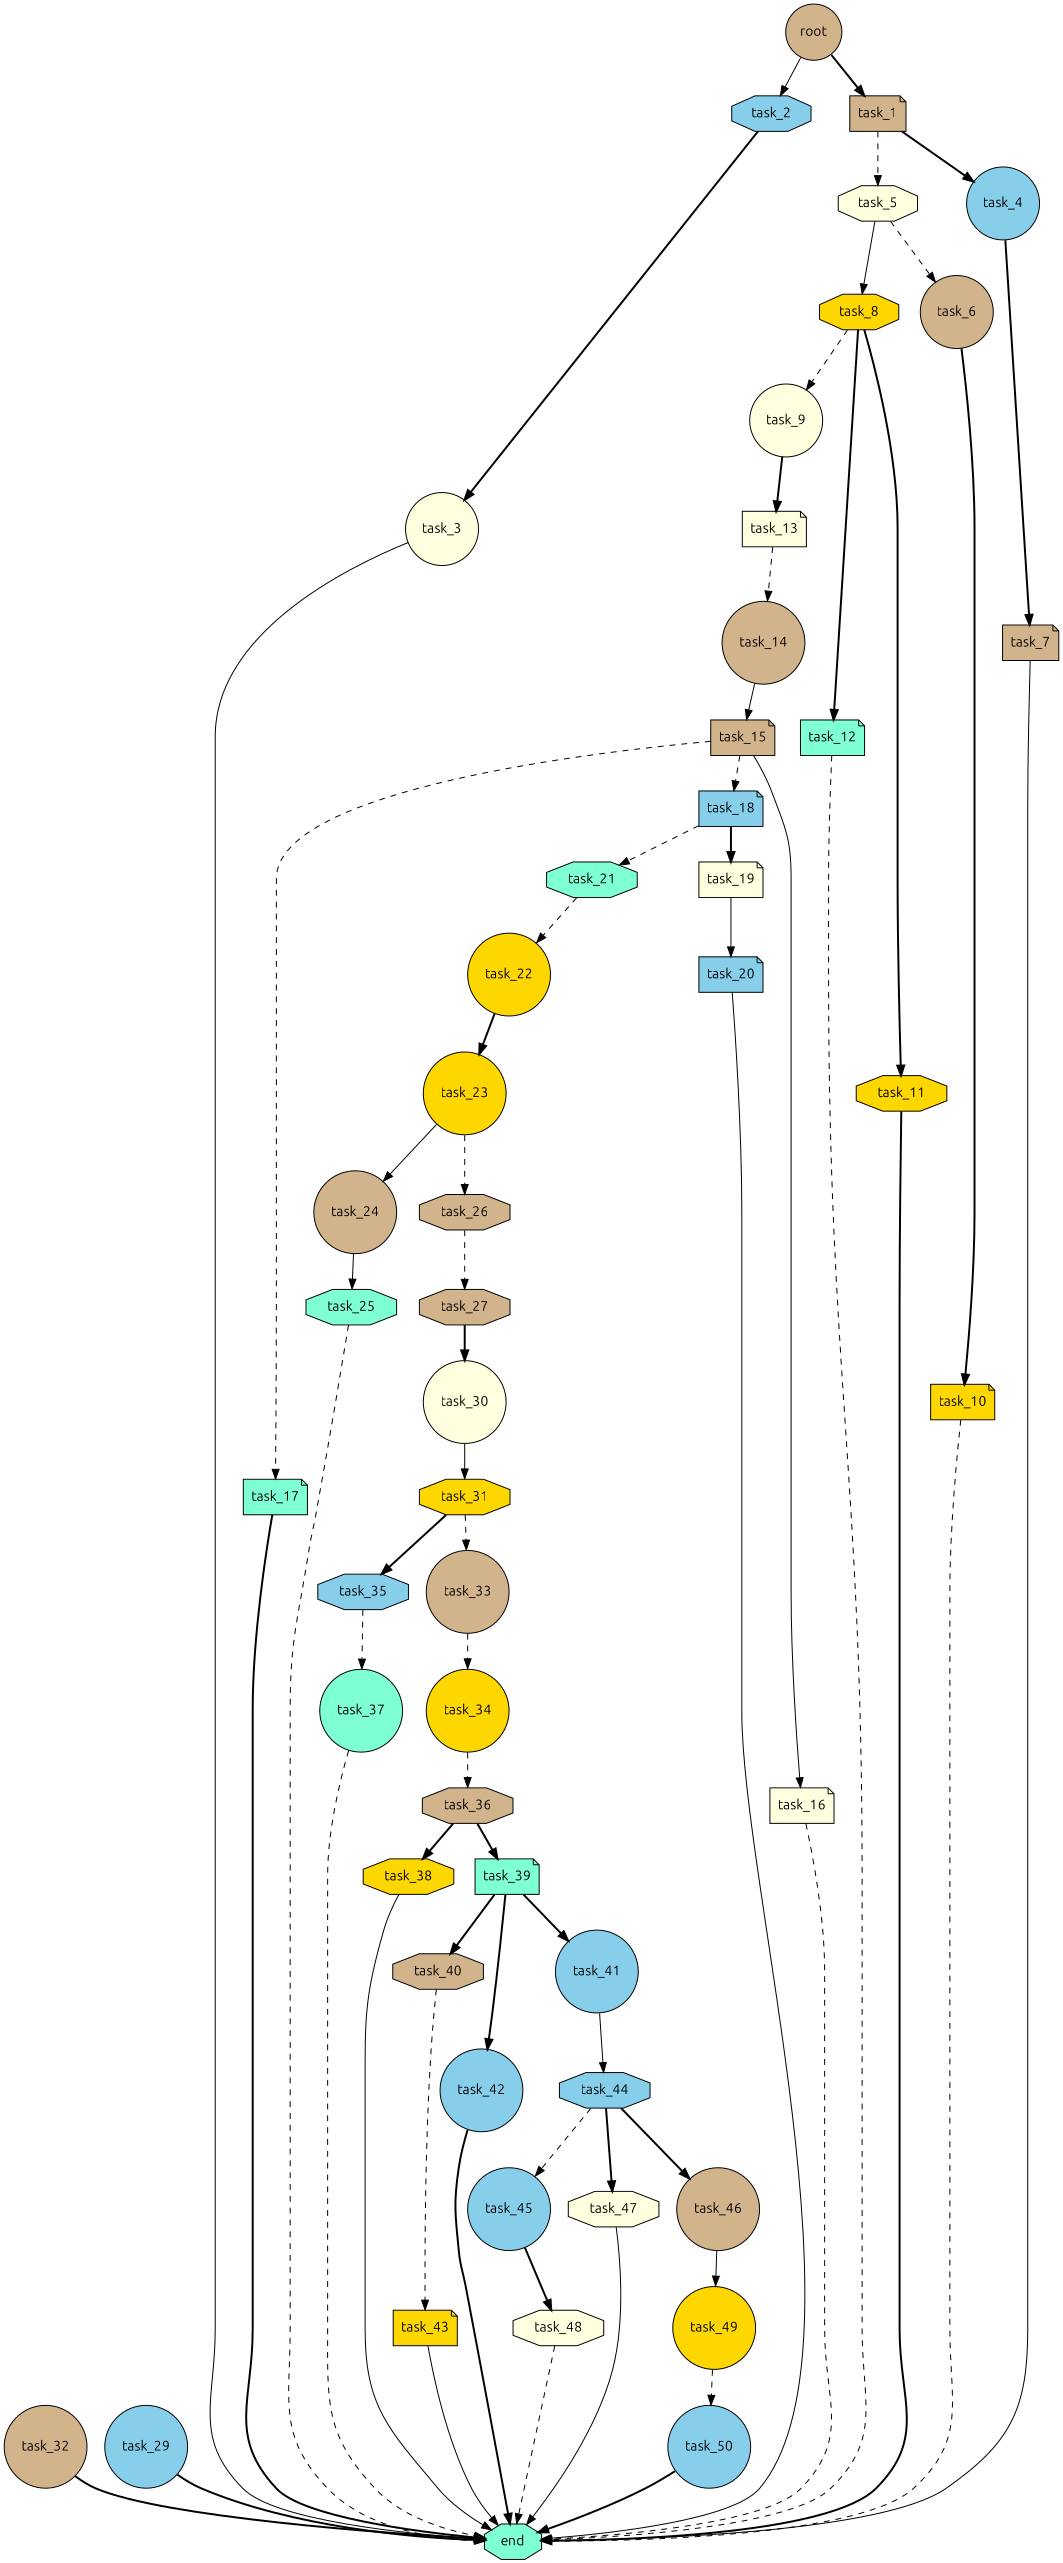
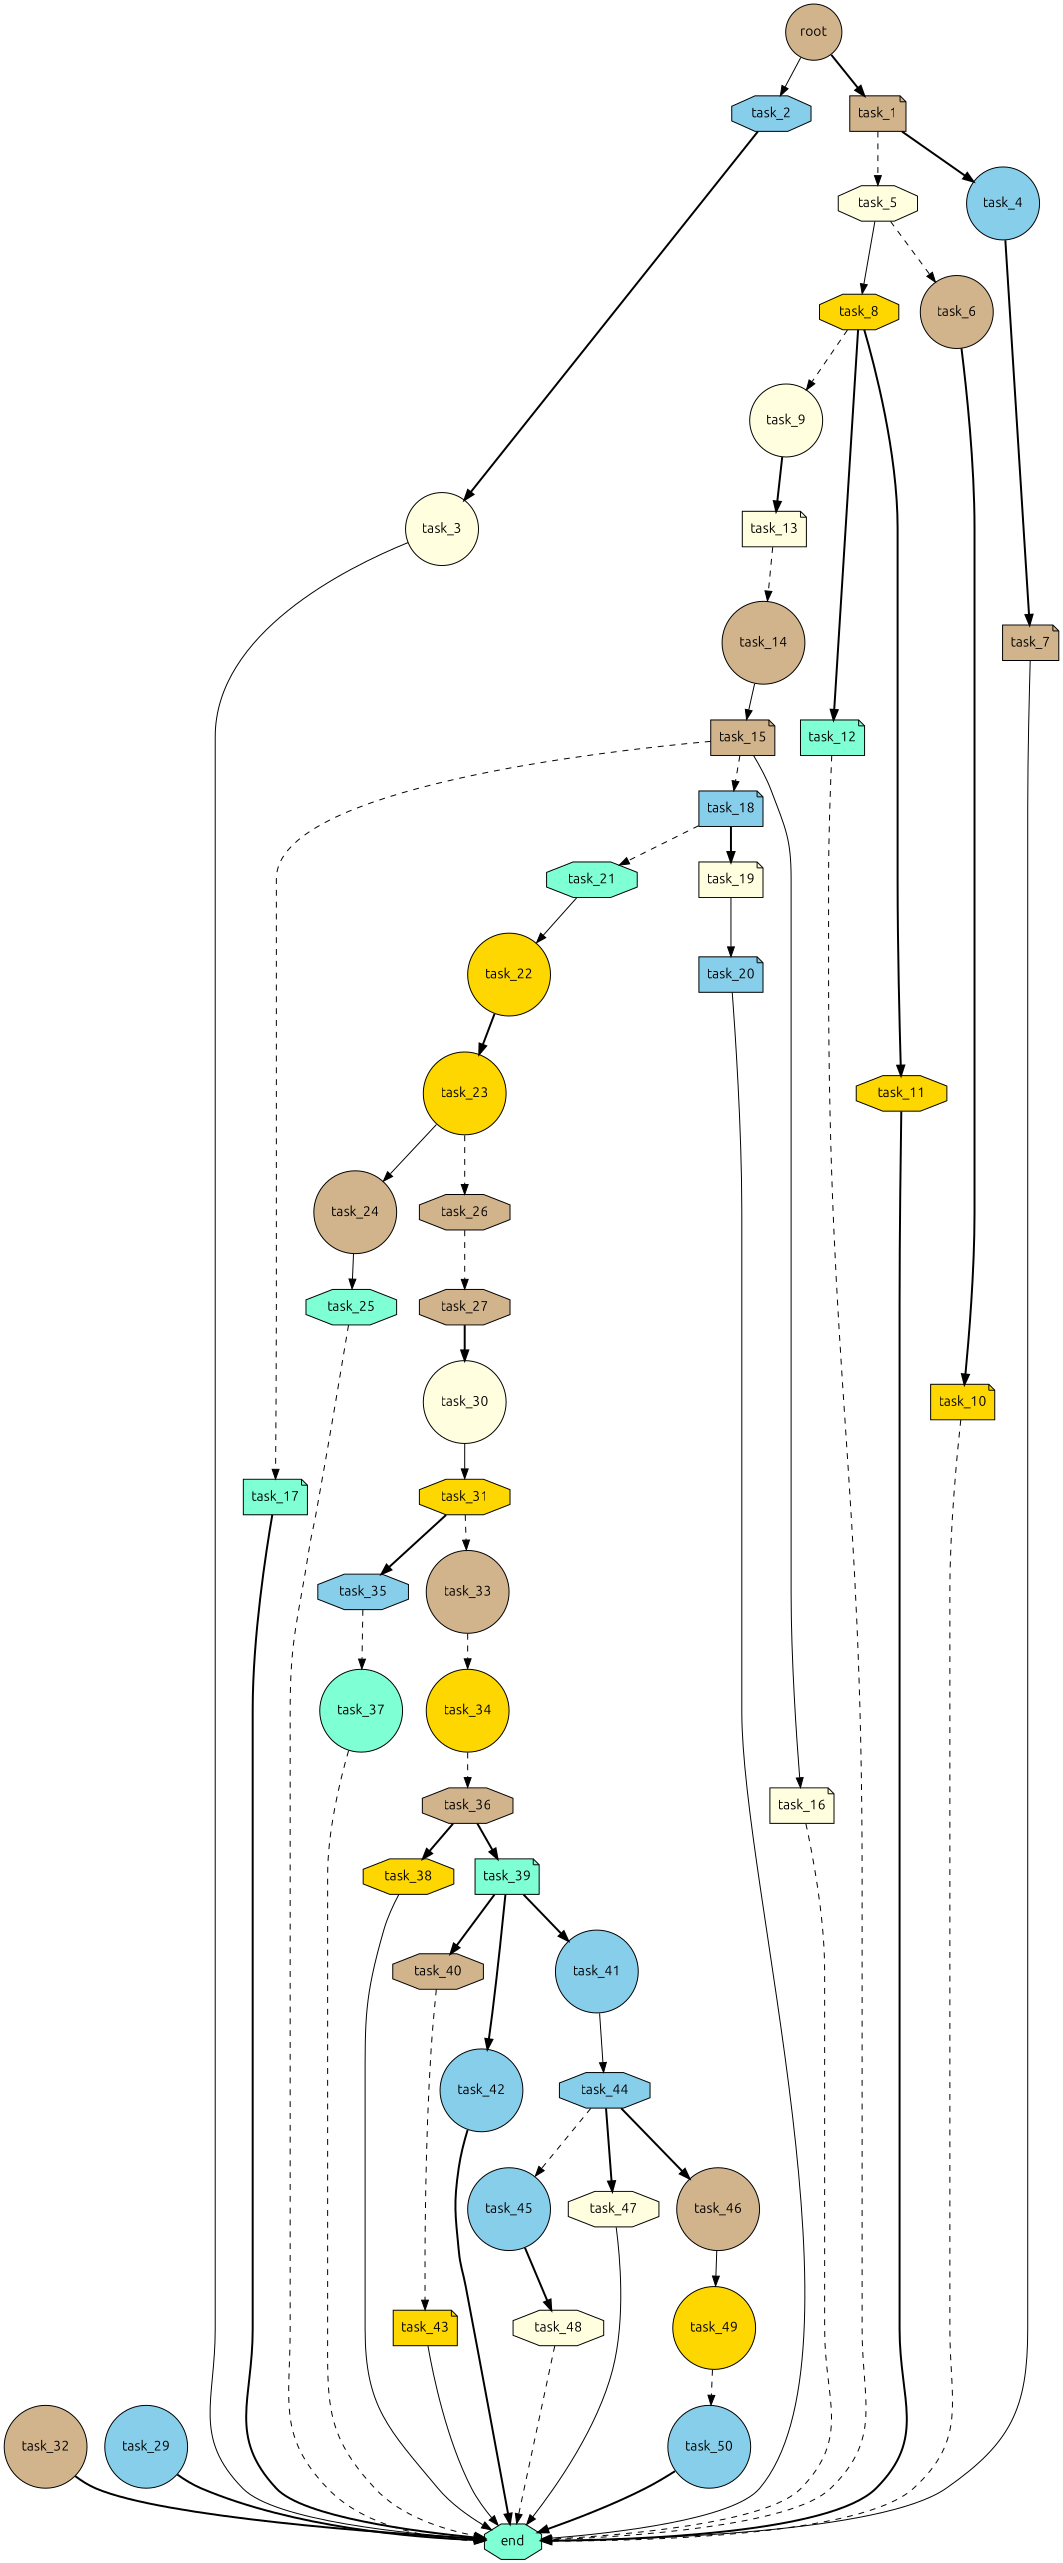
(560, 916) -> (560, 916)
